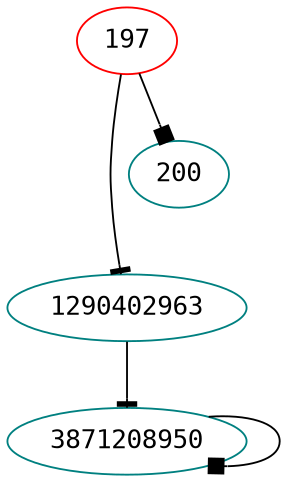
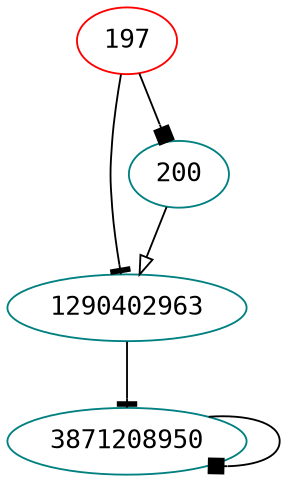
none -> (157, 232)
